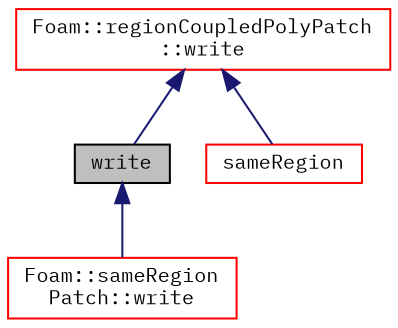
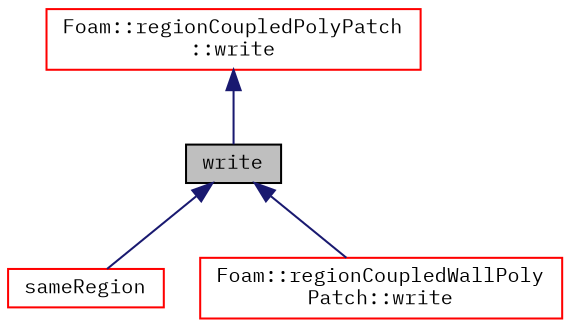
(253, 116) -> (152, 233)
(122, 288) -> (381, 288)
